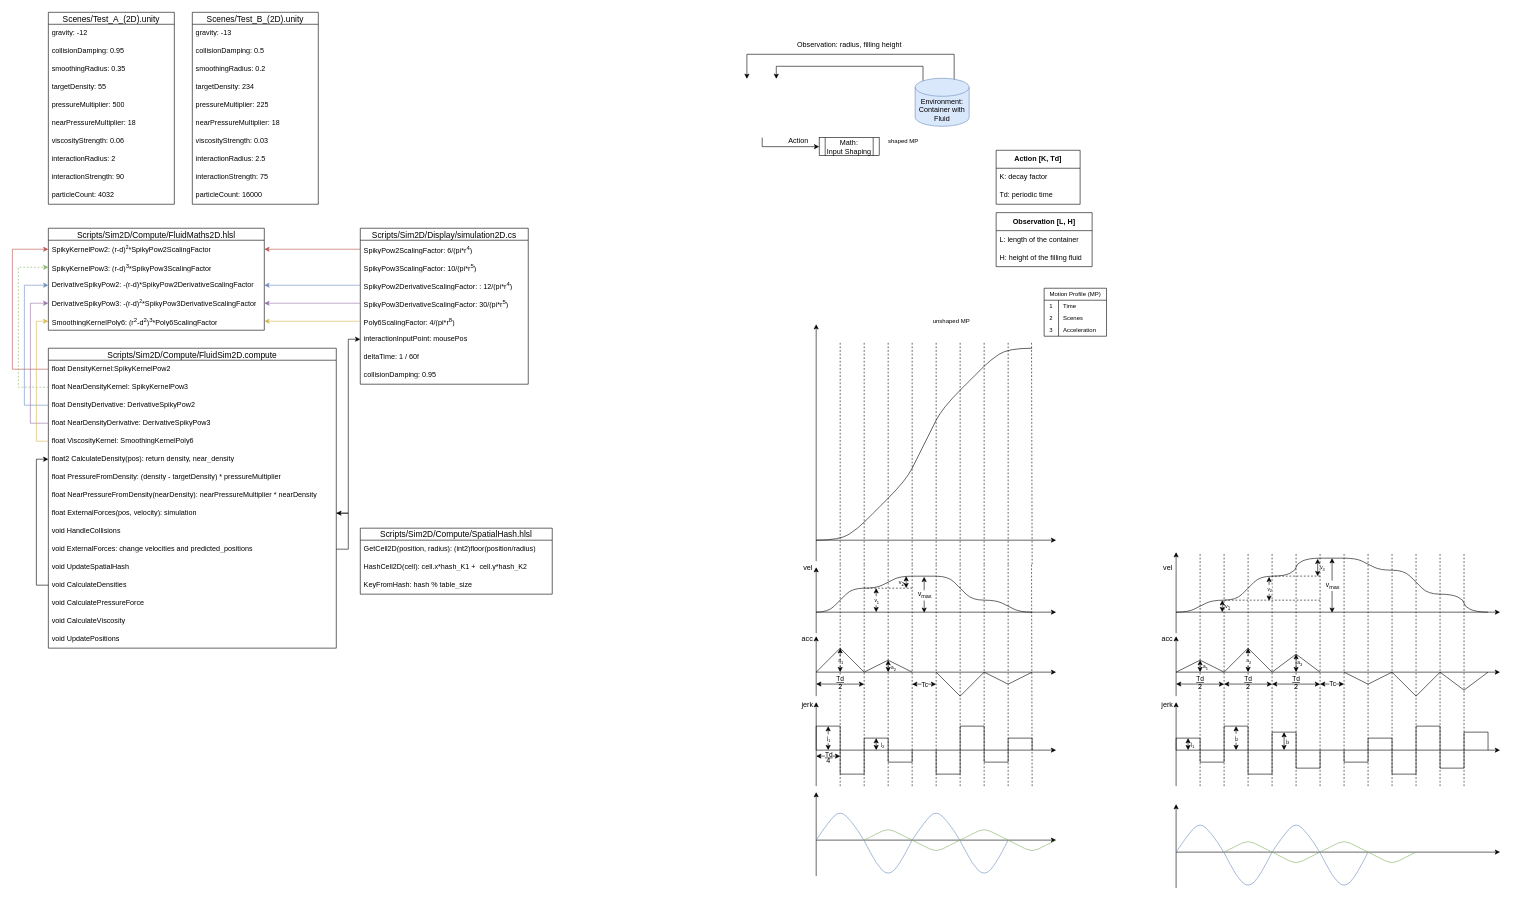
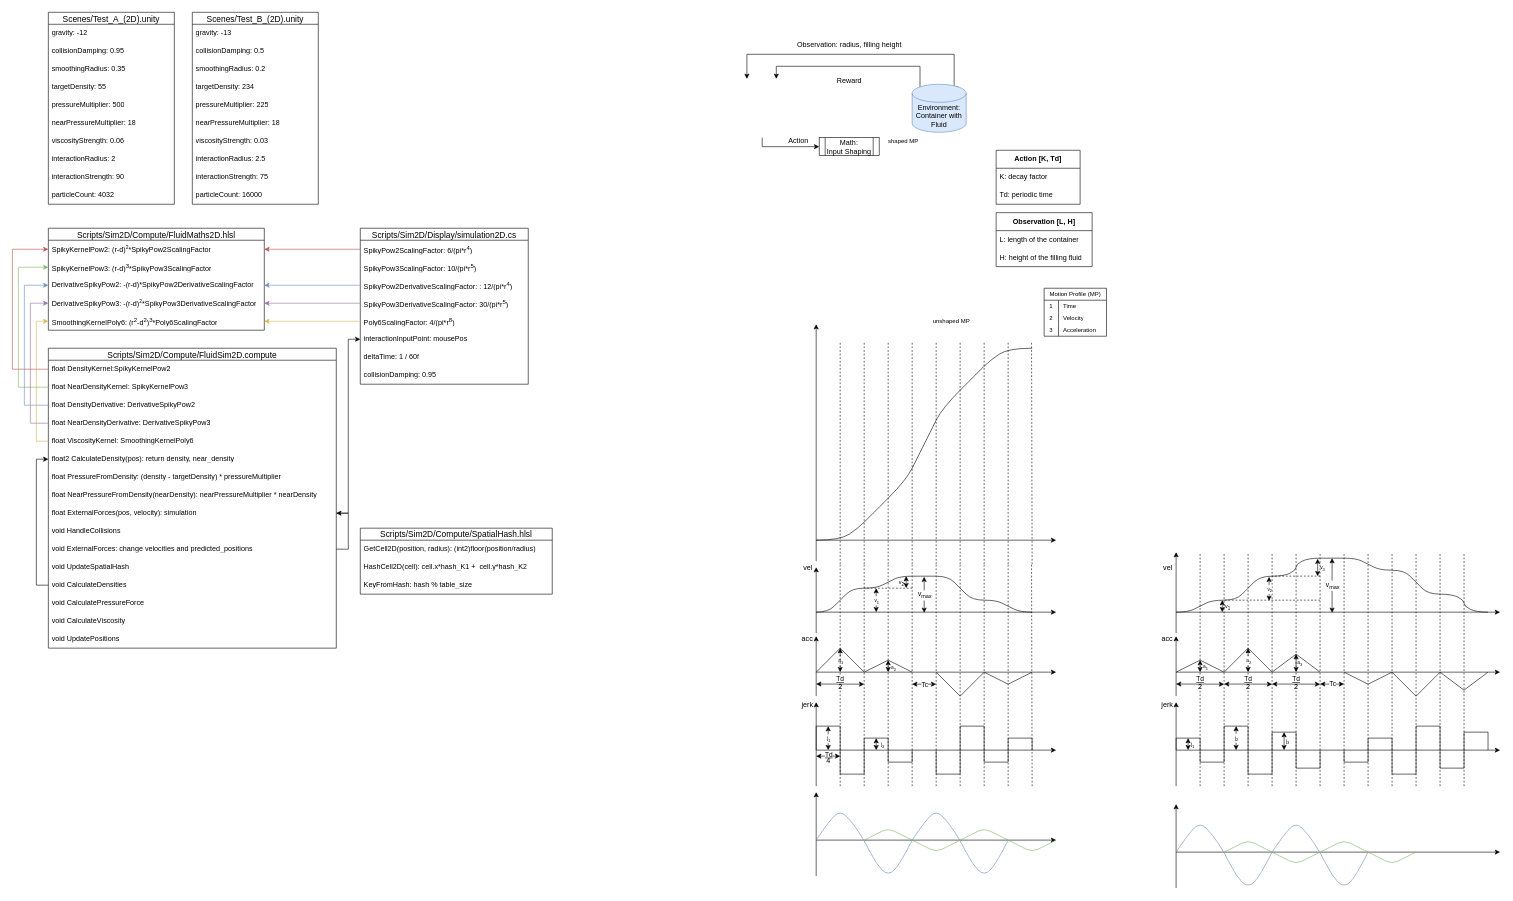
none -> (849, 81)
(942, 102) -> (939, 108)
(1074, 318) -> (1075, 318)
(18, 328) -> (18, 328)
